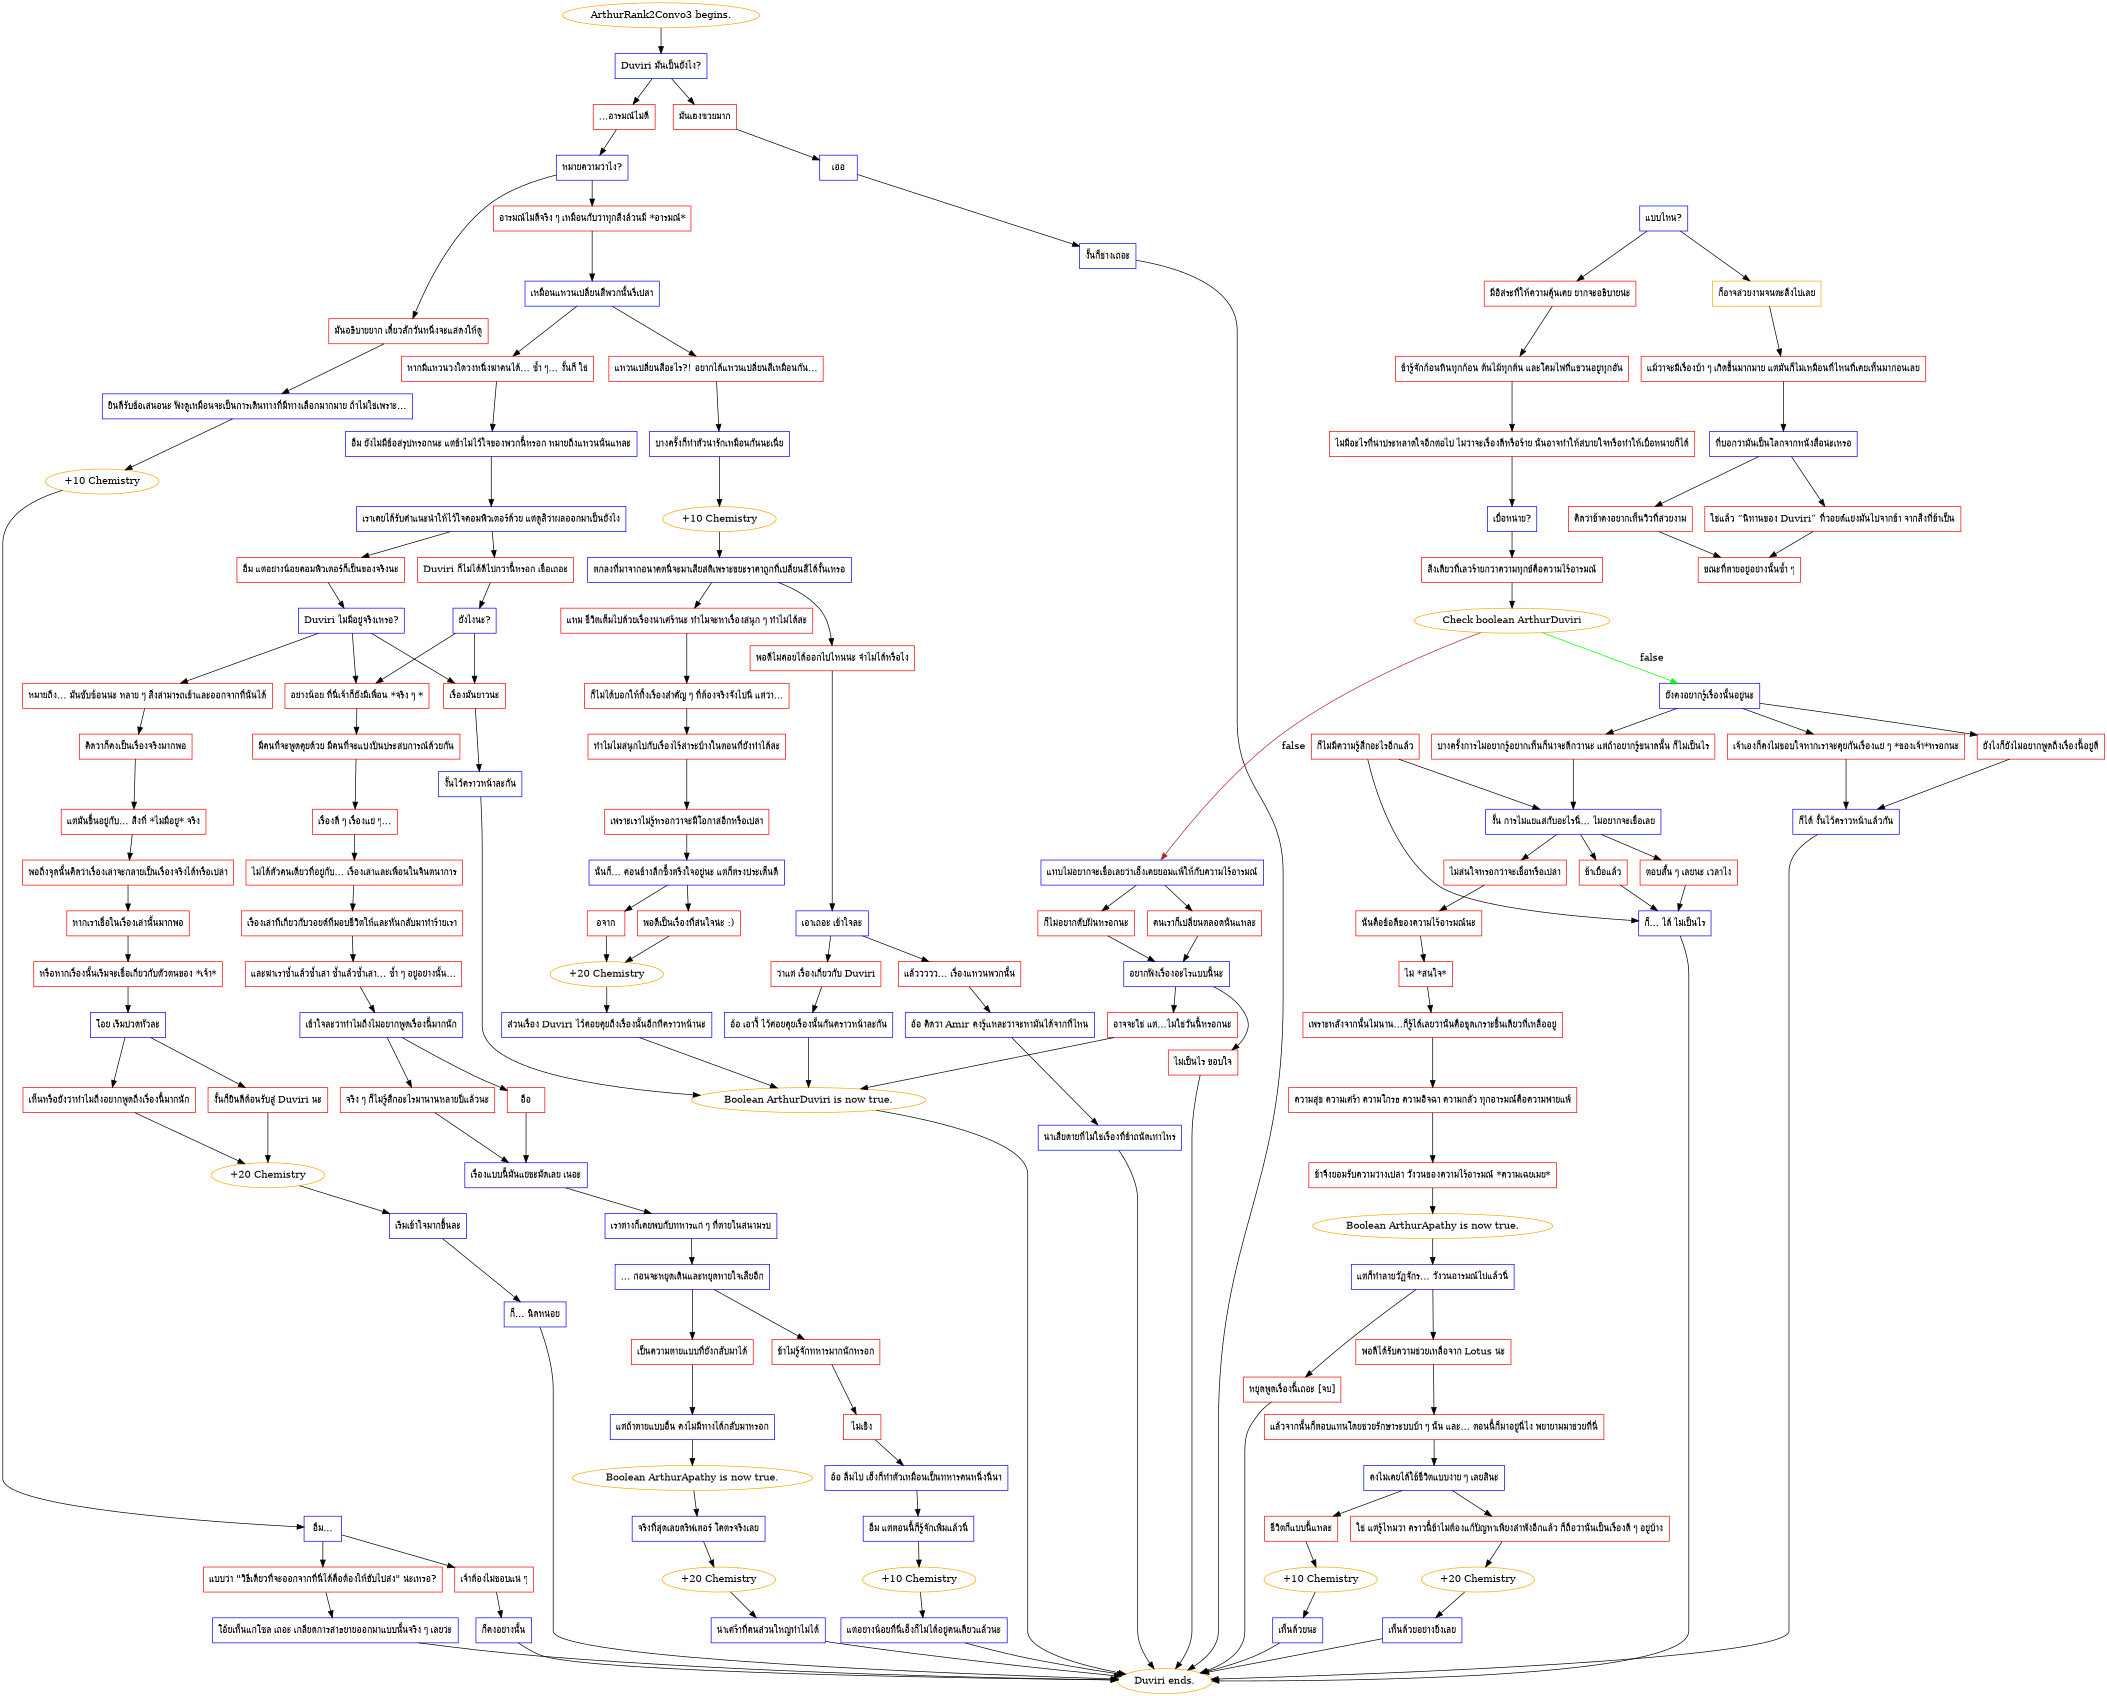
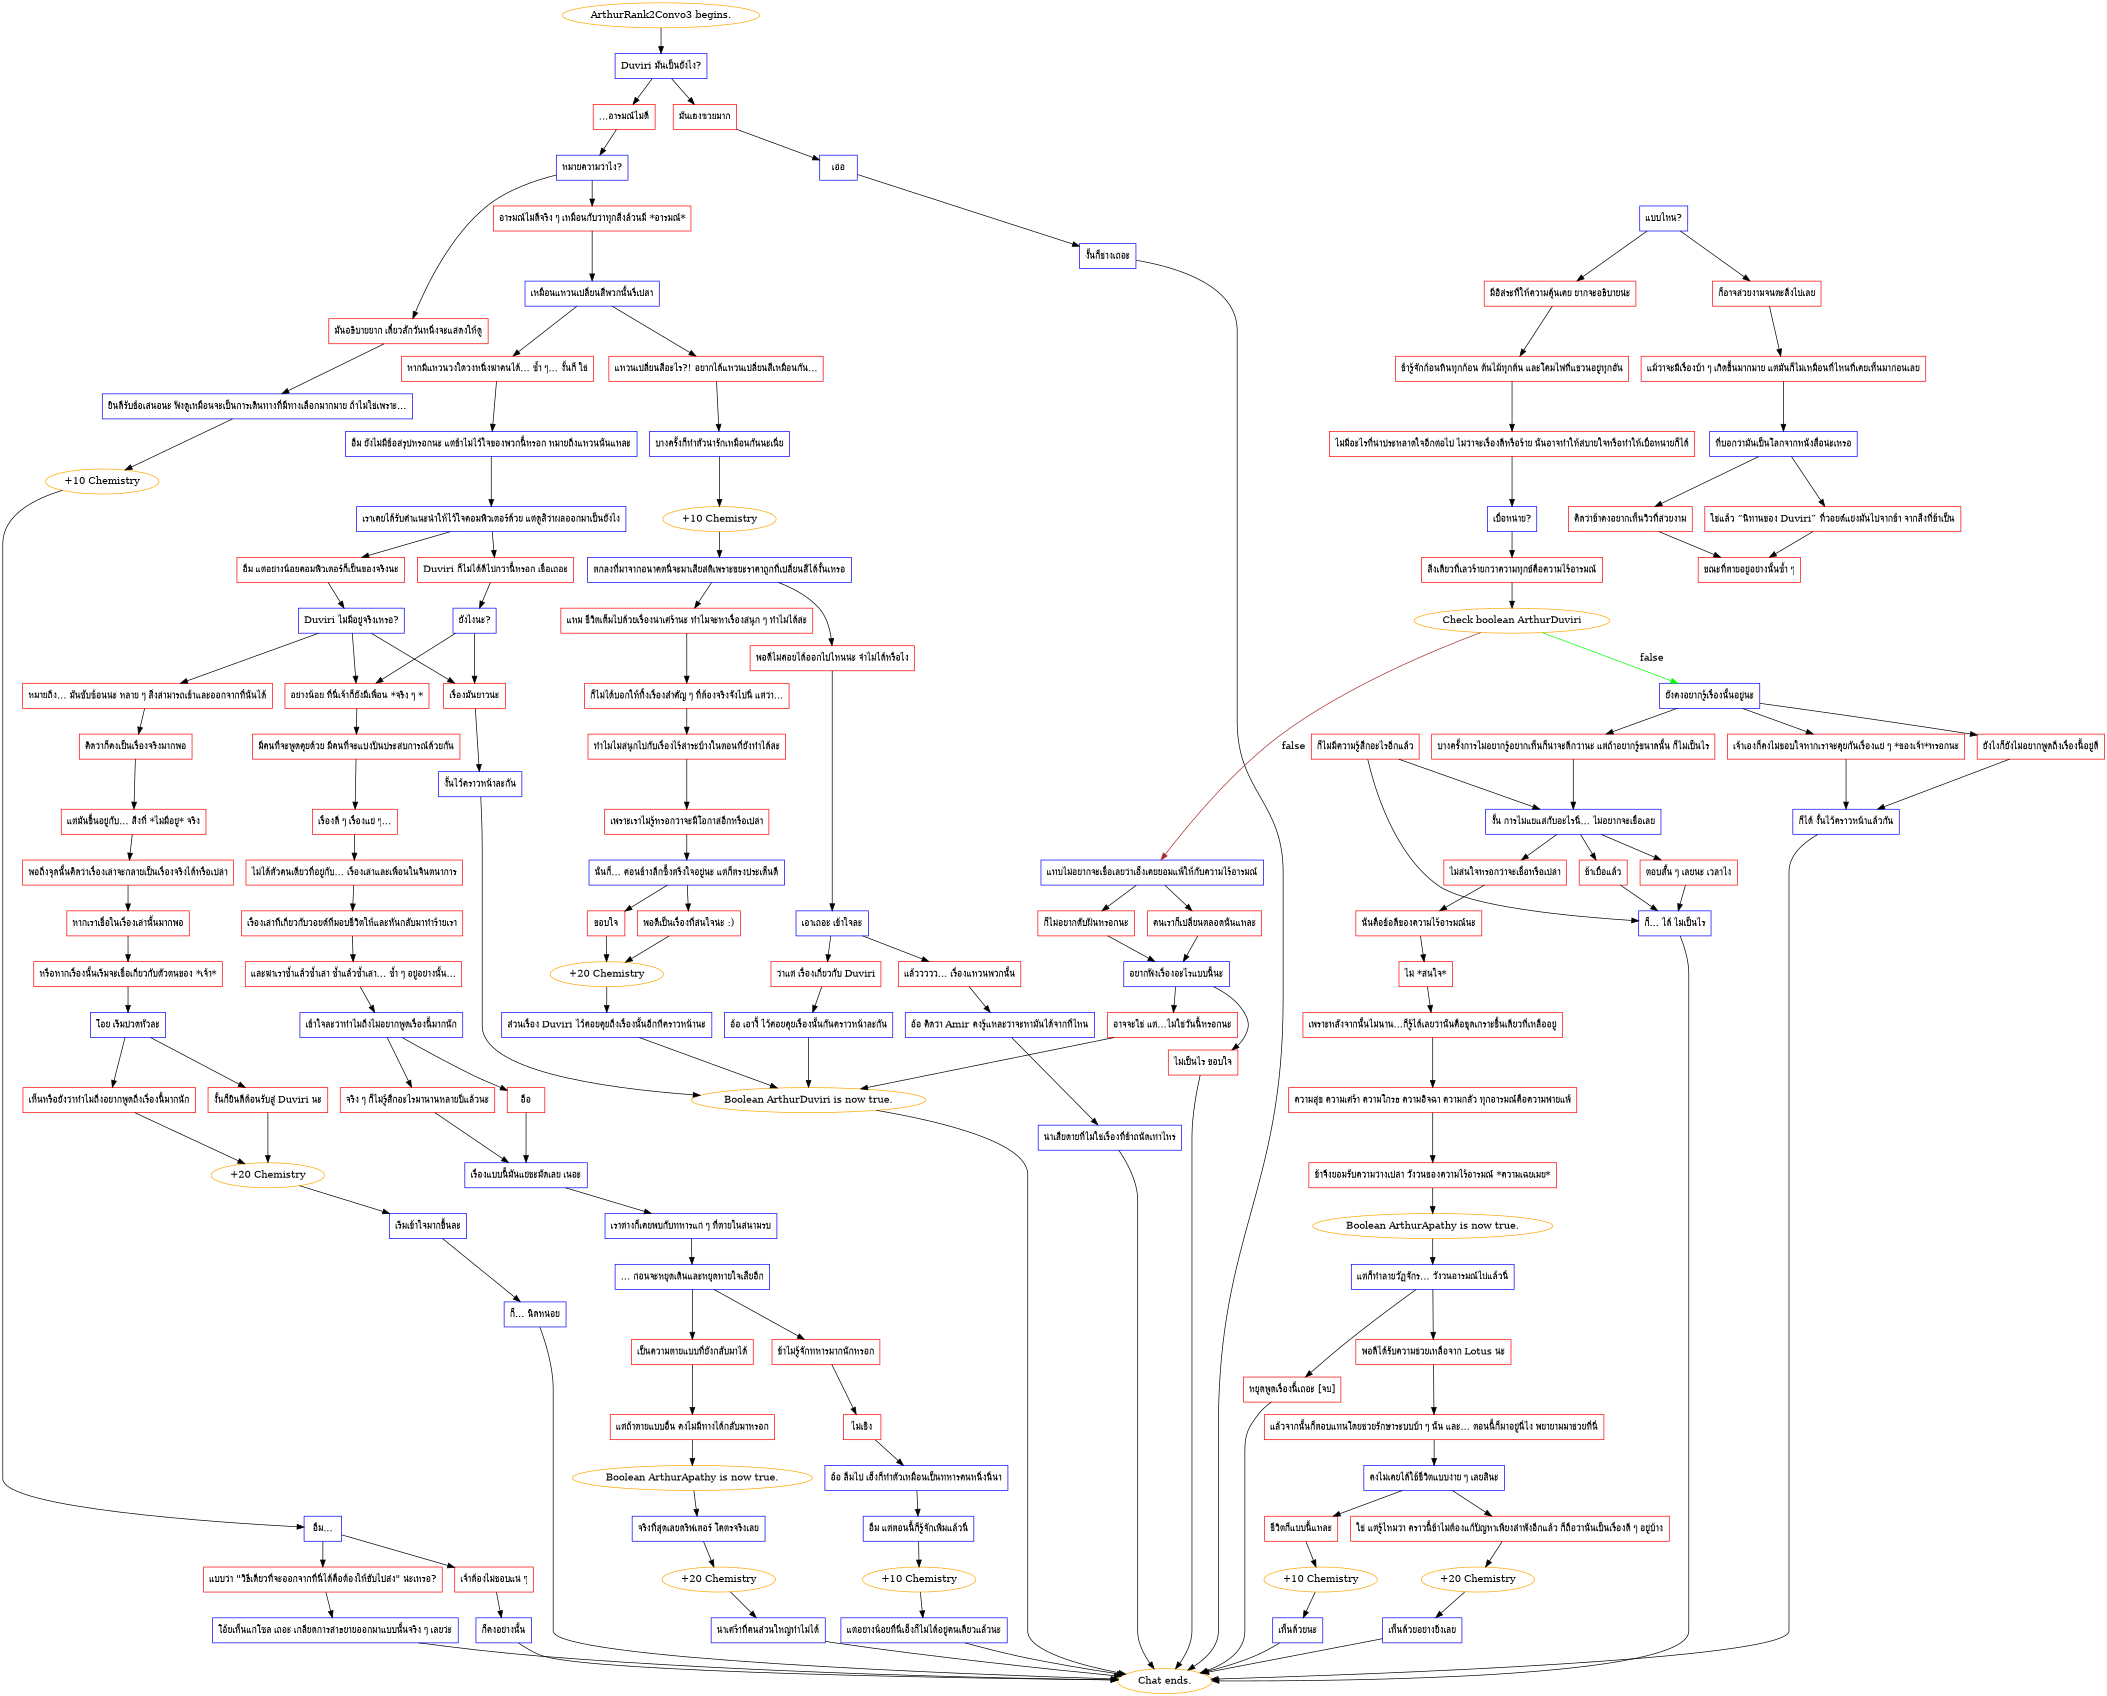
(1767, 294) -> (1767, 294)
(606, 923) -> (606, 923)
(692, 1427) -> (692, 1427)
(1165, 1681) -> (1165, 1681)
